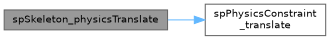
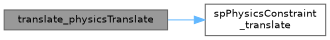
(86, 20) -> (86, 20)
